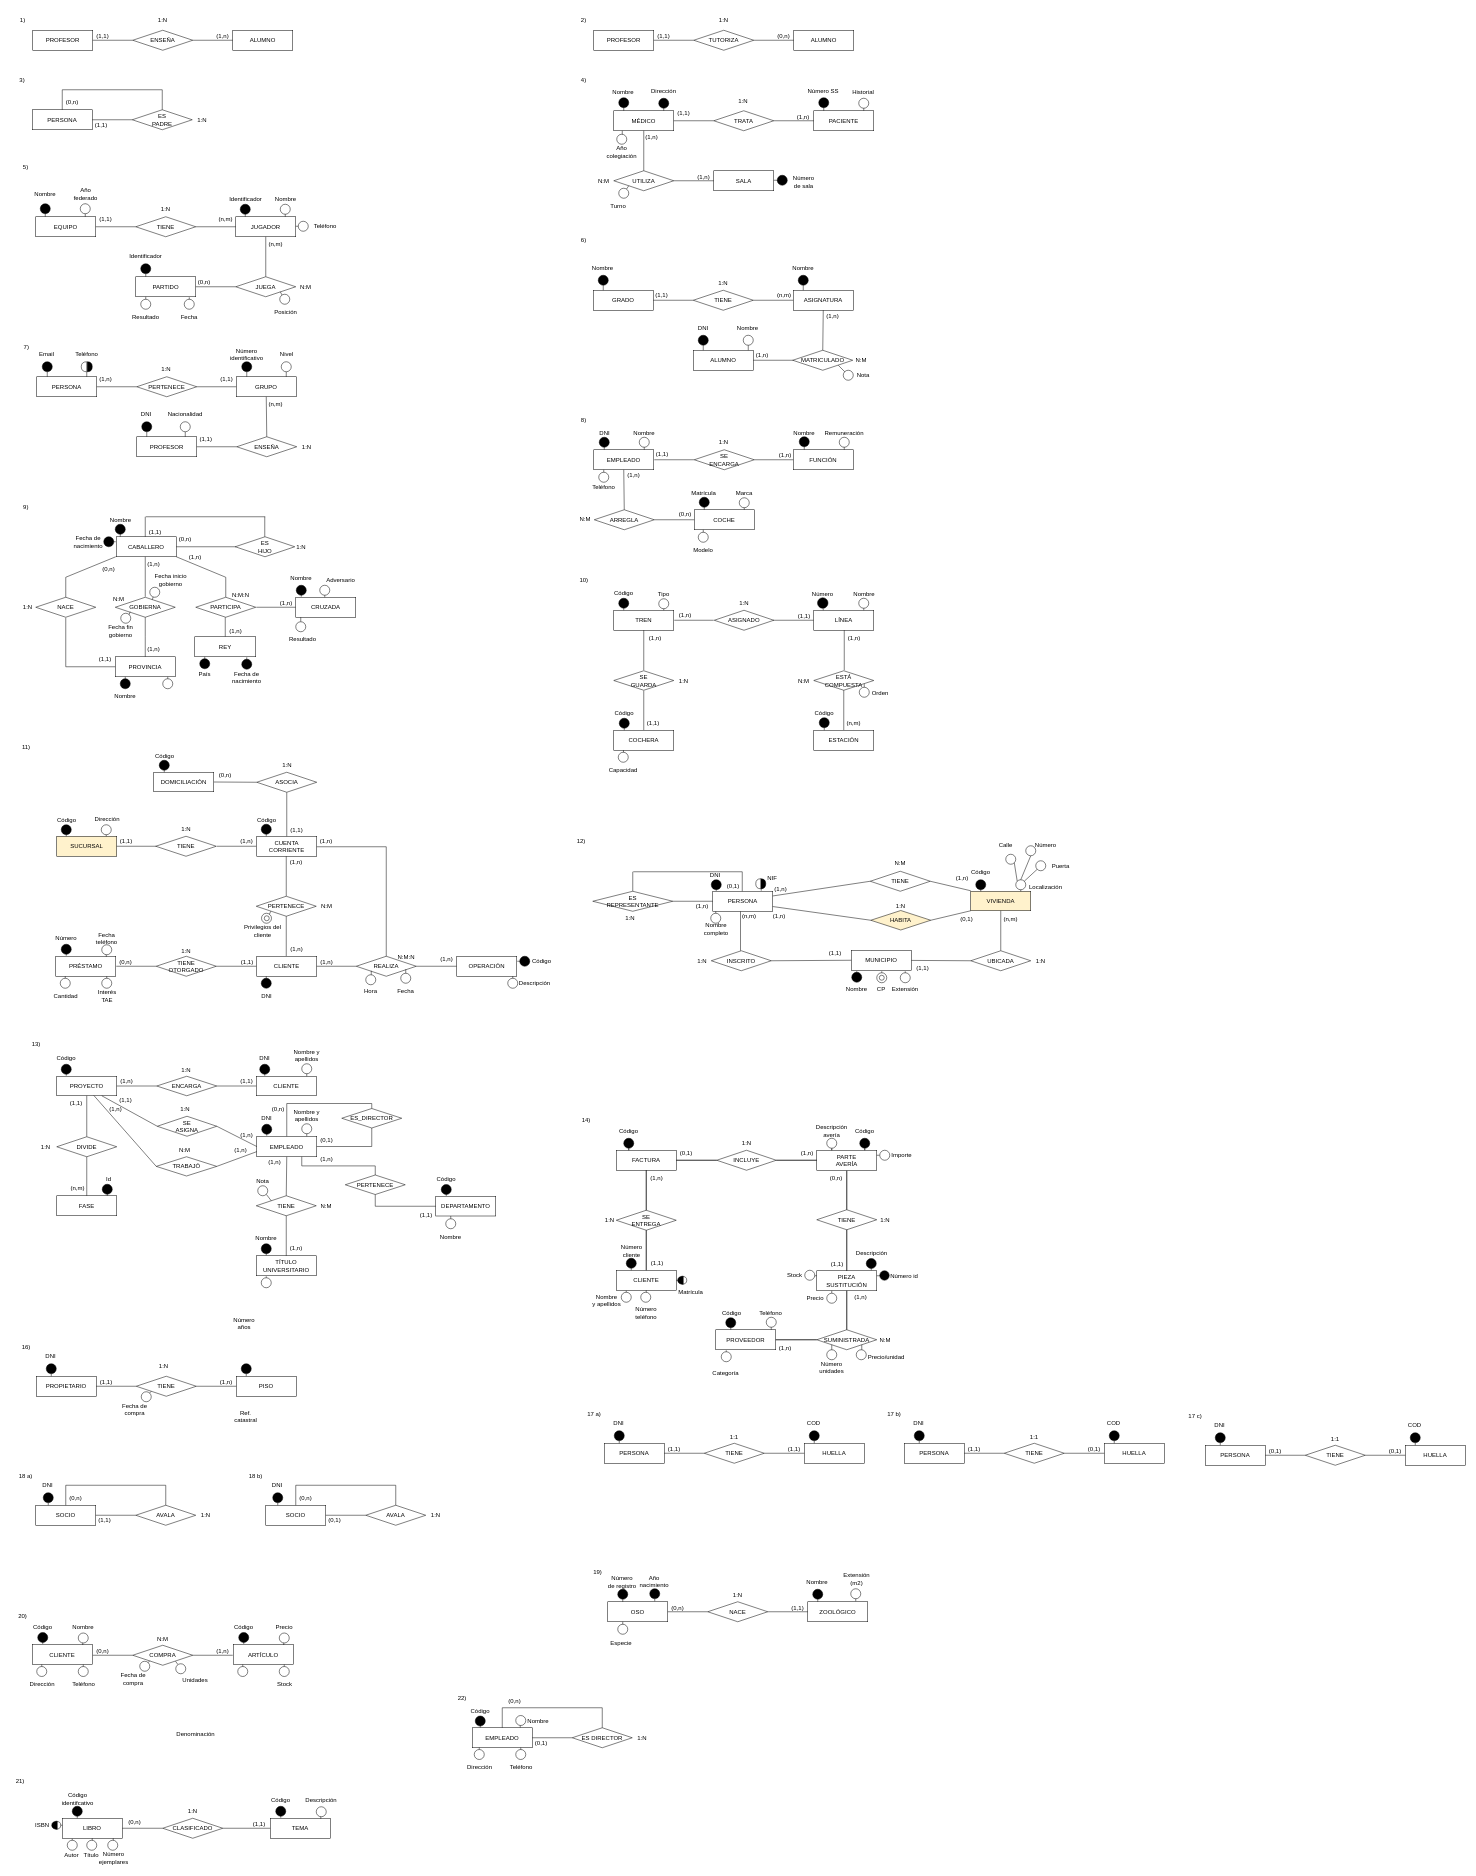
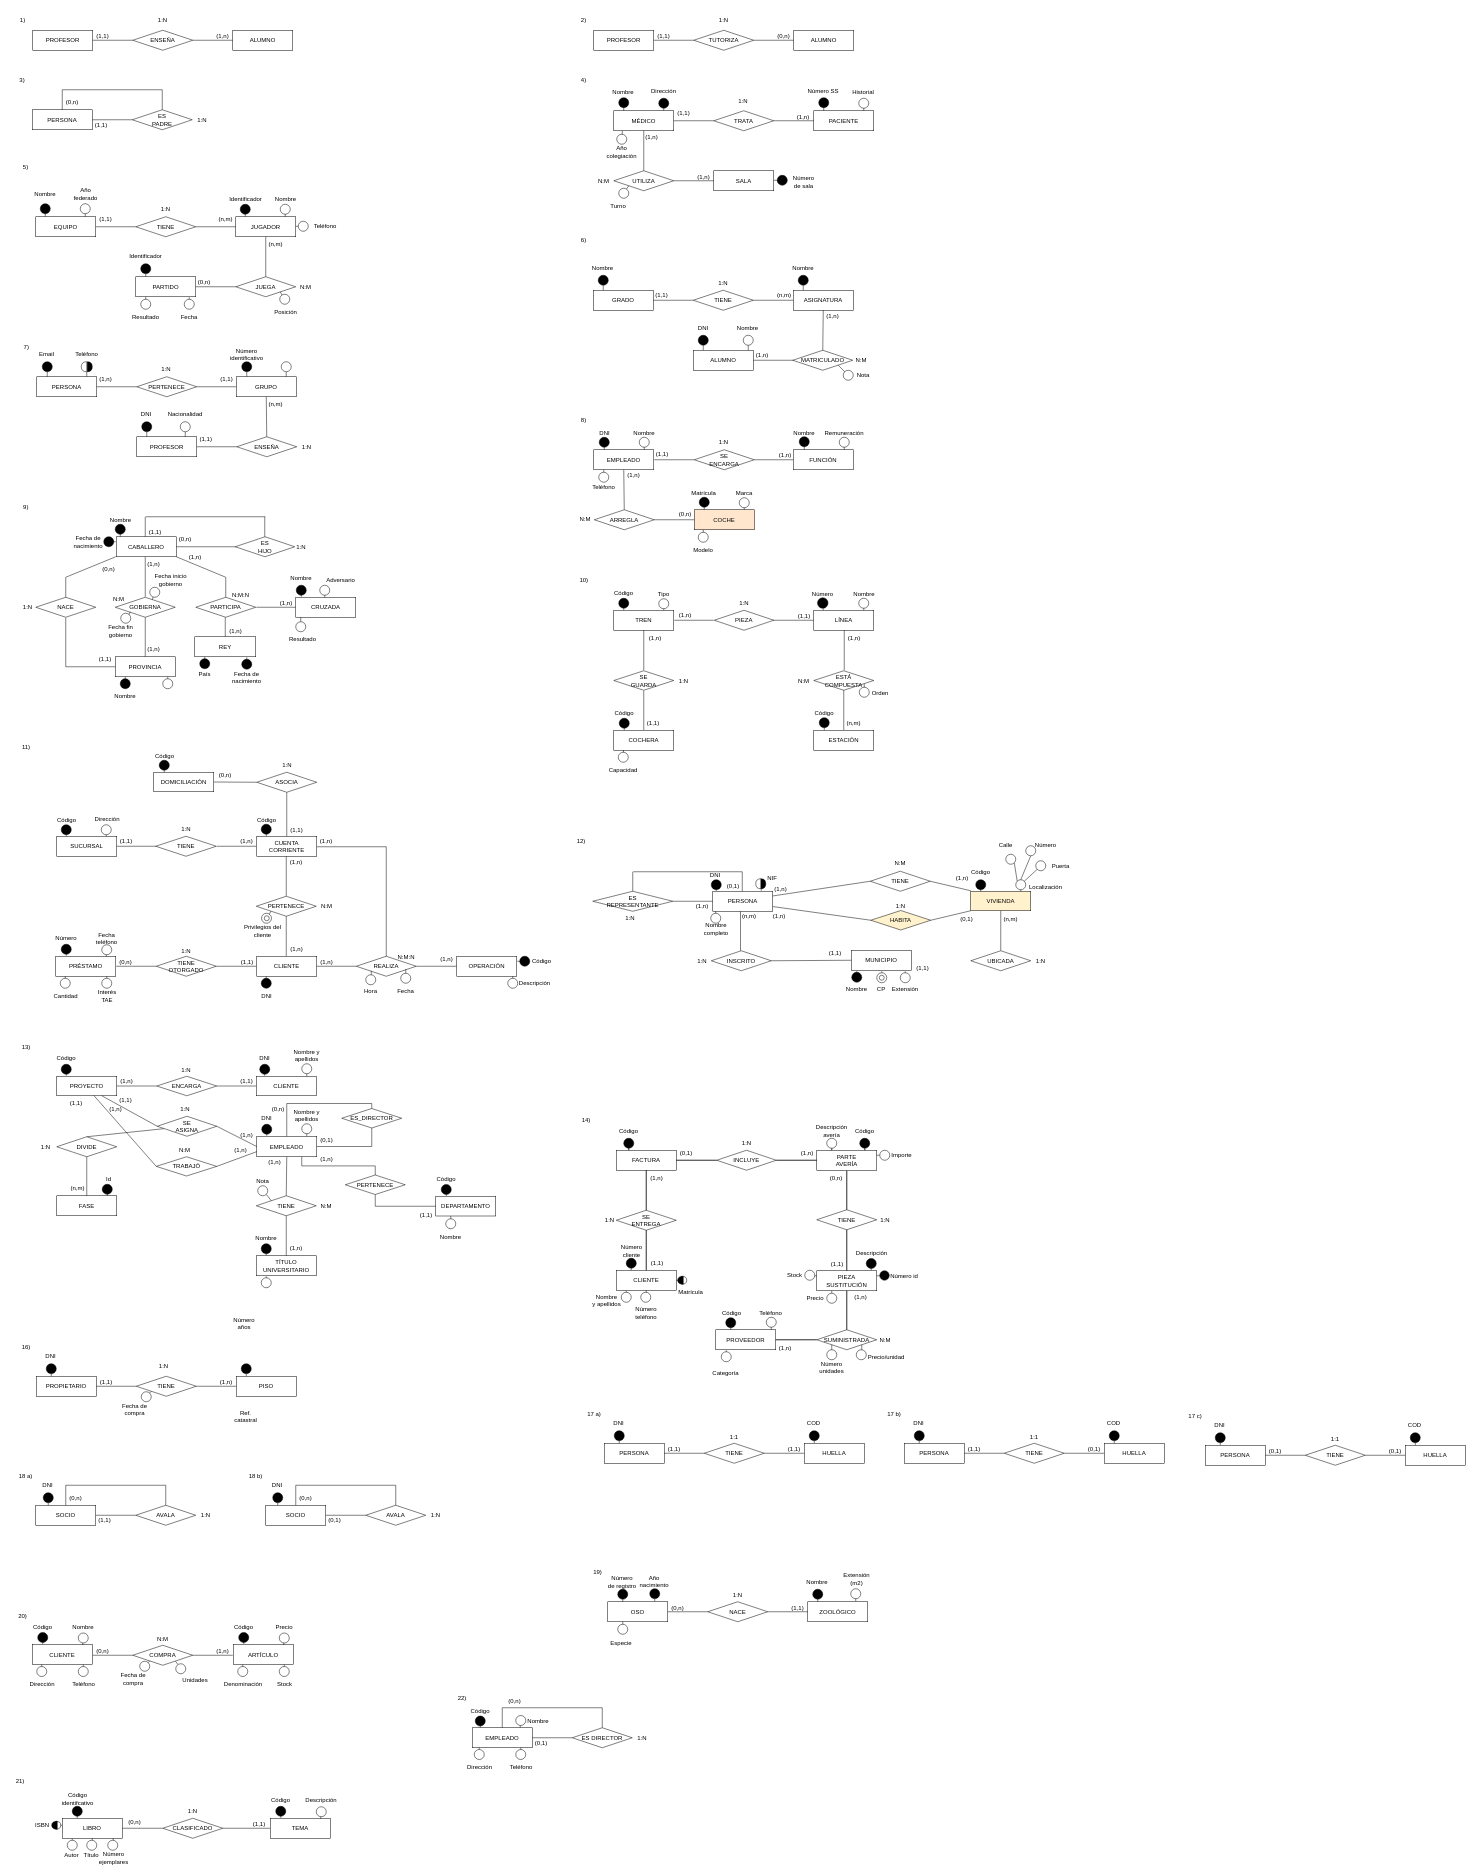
(287, 354) -> none
(724, 520) -> (724, 520)
(744, 620) -> (744, 620)
(87, 846) -> (87, 846)
(940, 961) -> none
(36, 1044) -> (26, 1047)
(87, 1117) -> (124, 1133)
(196, 1734) -> (243, 1684)
